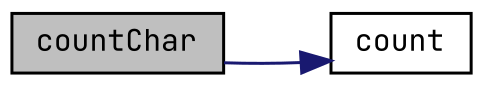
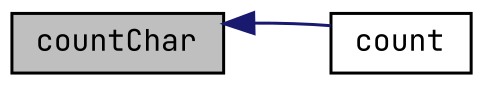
(262, 63) -> (292, 24)
